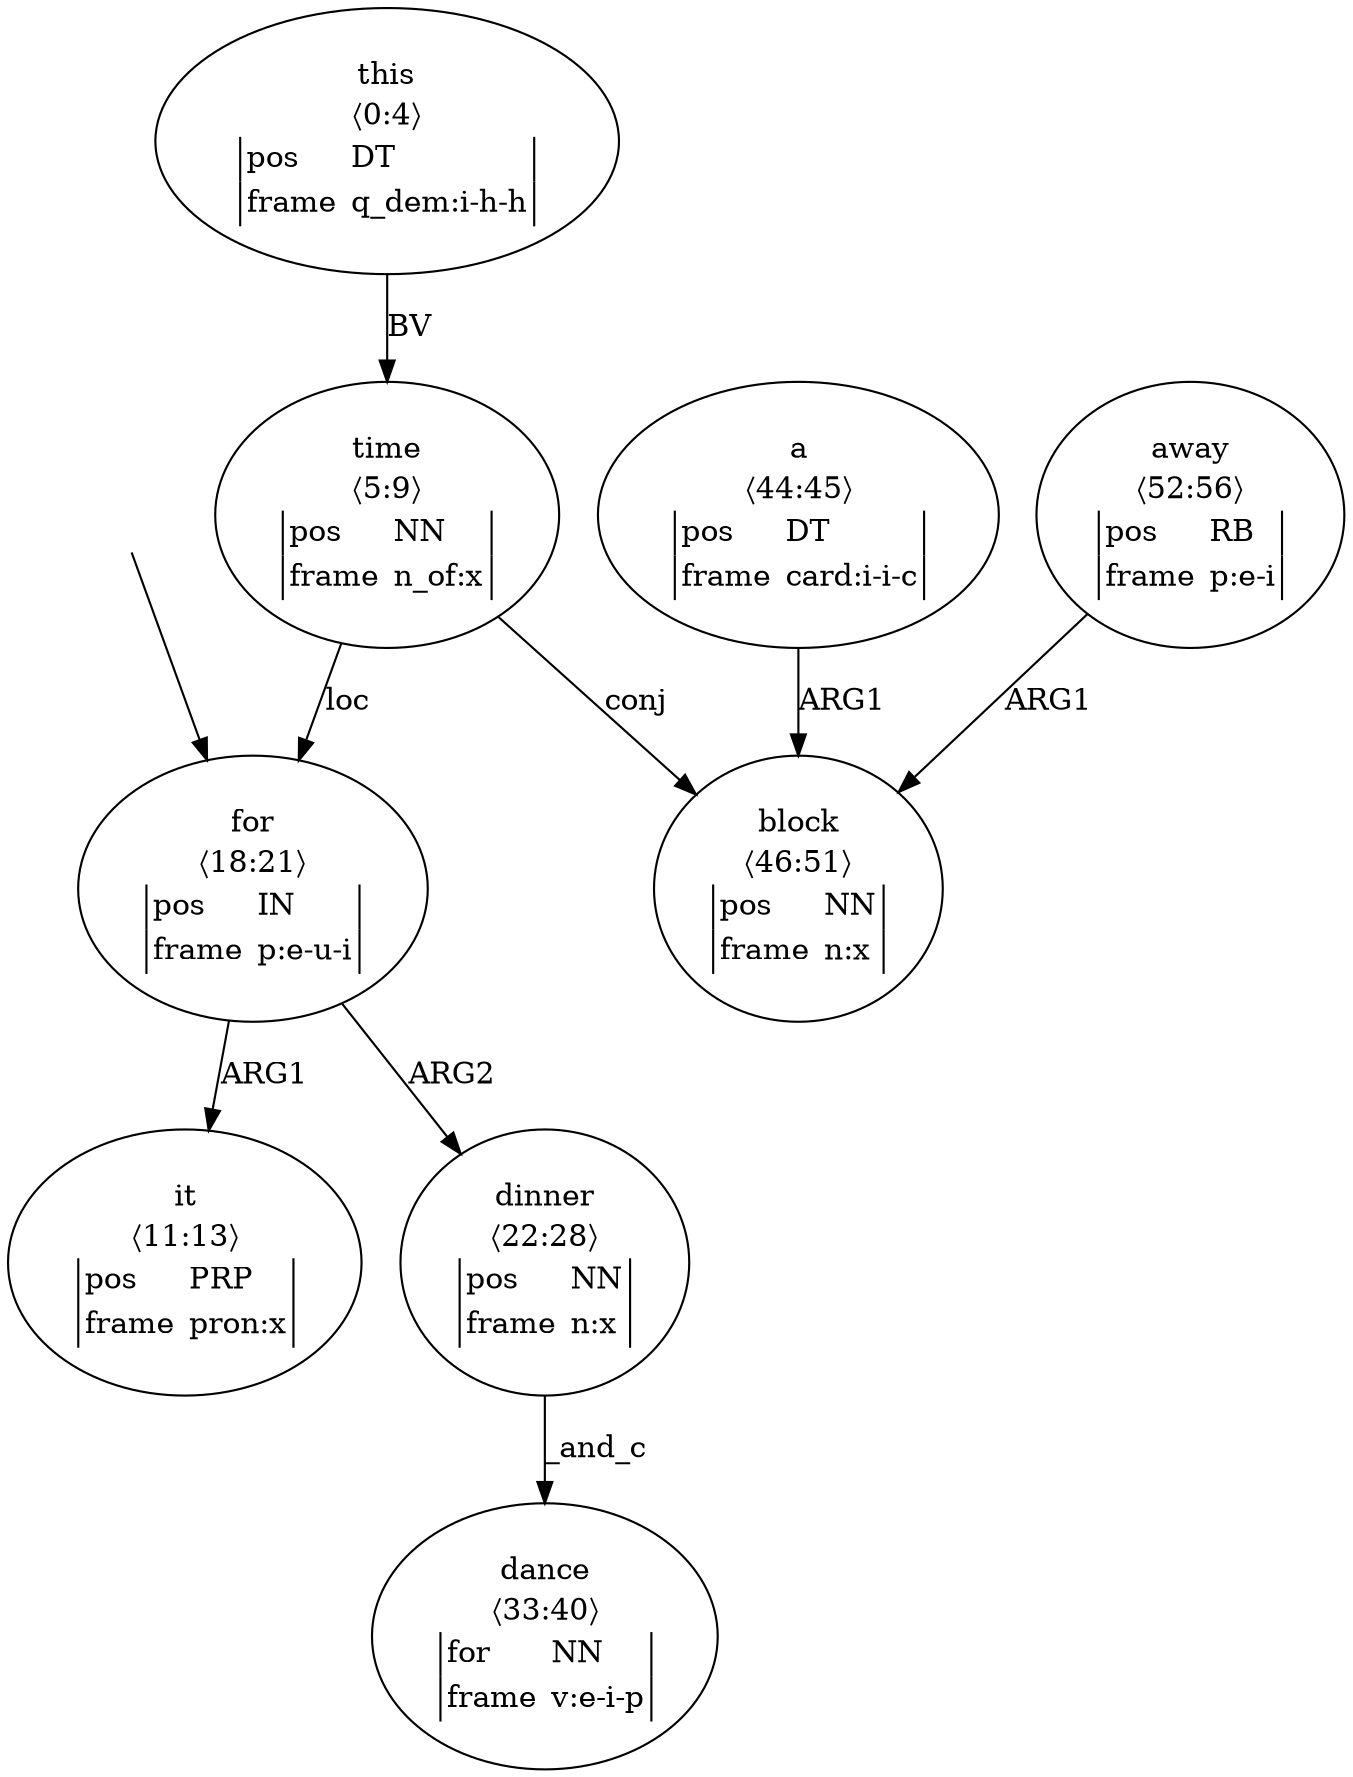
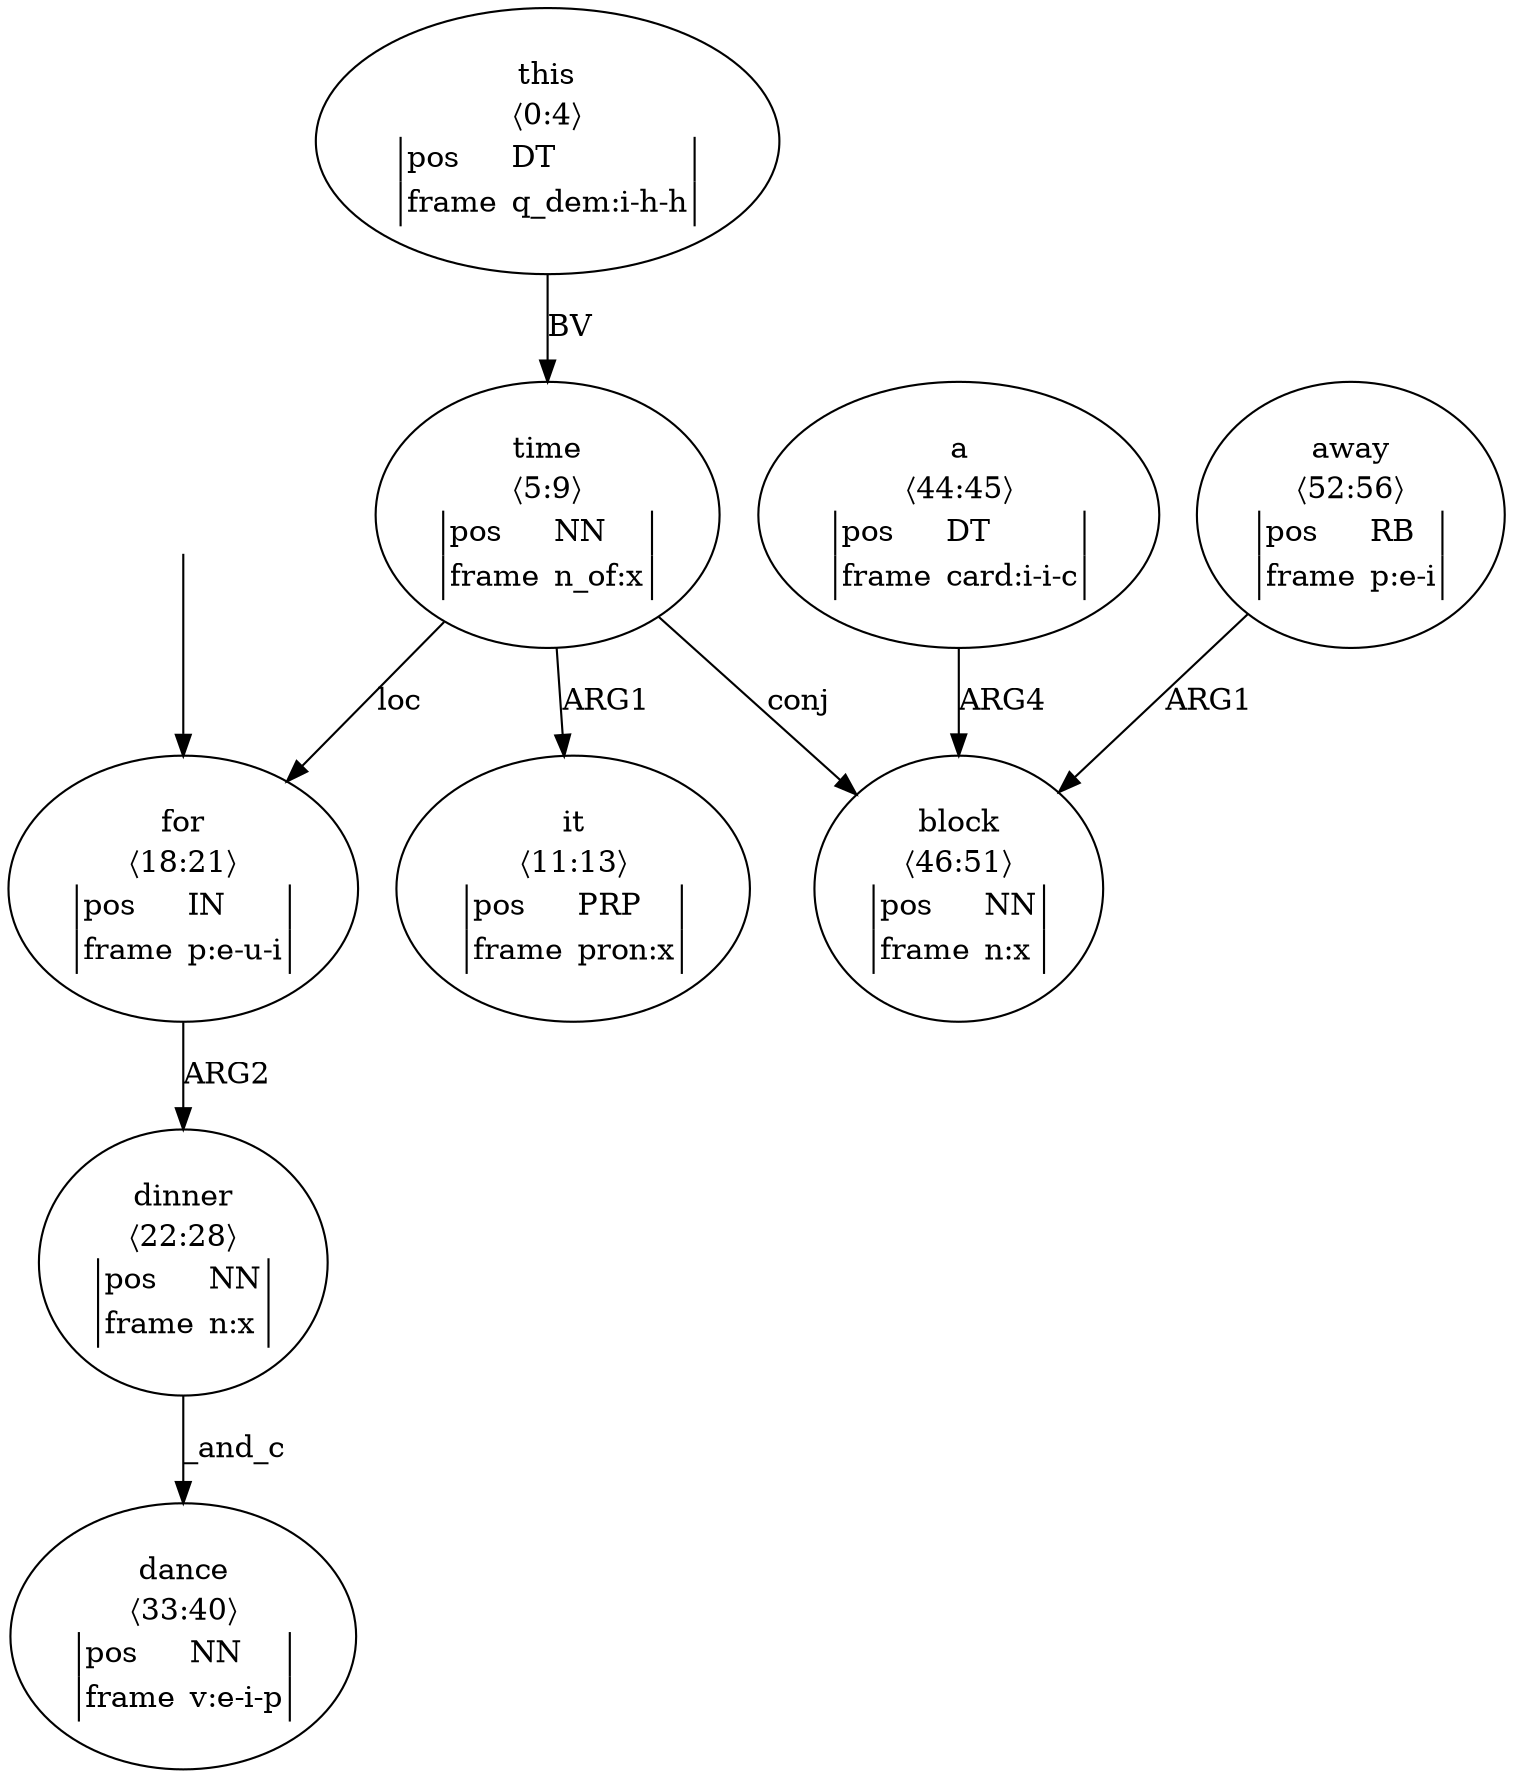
(842, 702) -> (1002, 702)
(221, 1065) -> (560, 691)
(469, 1653) -> (112, 1653)
